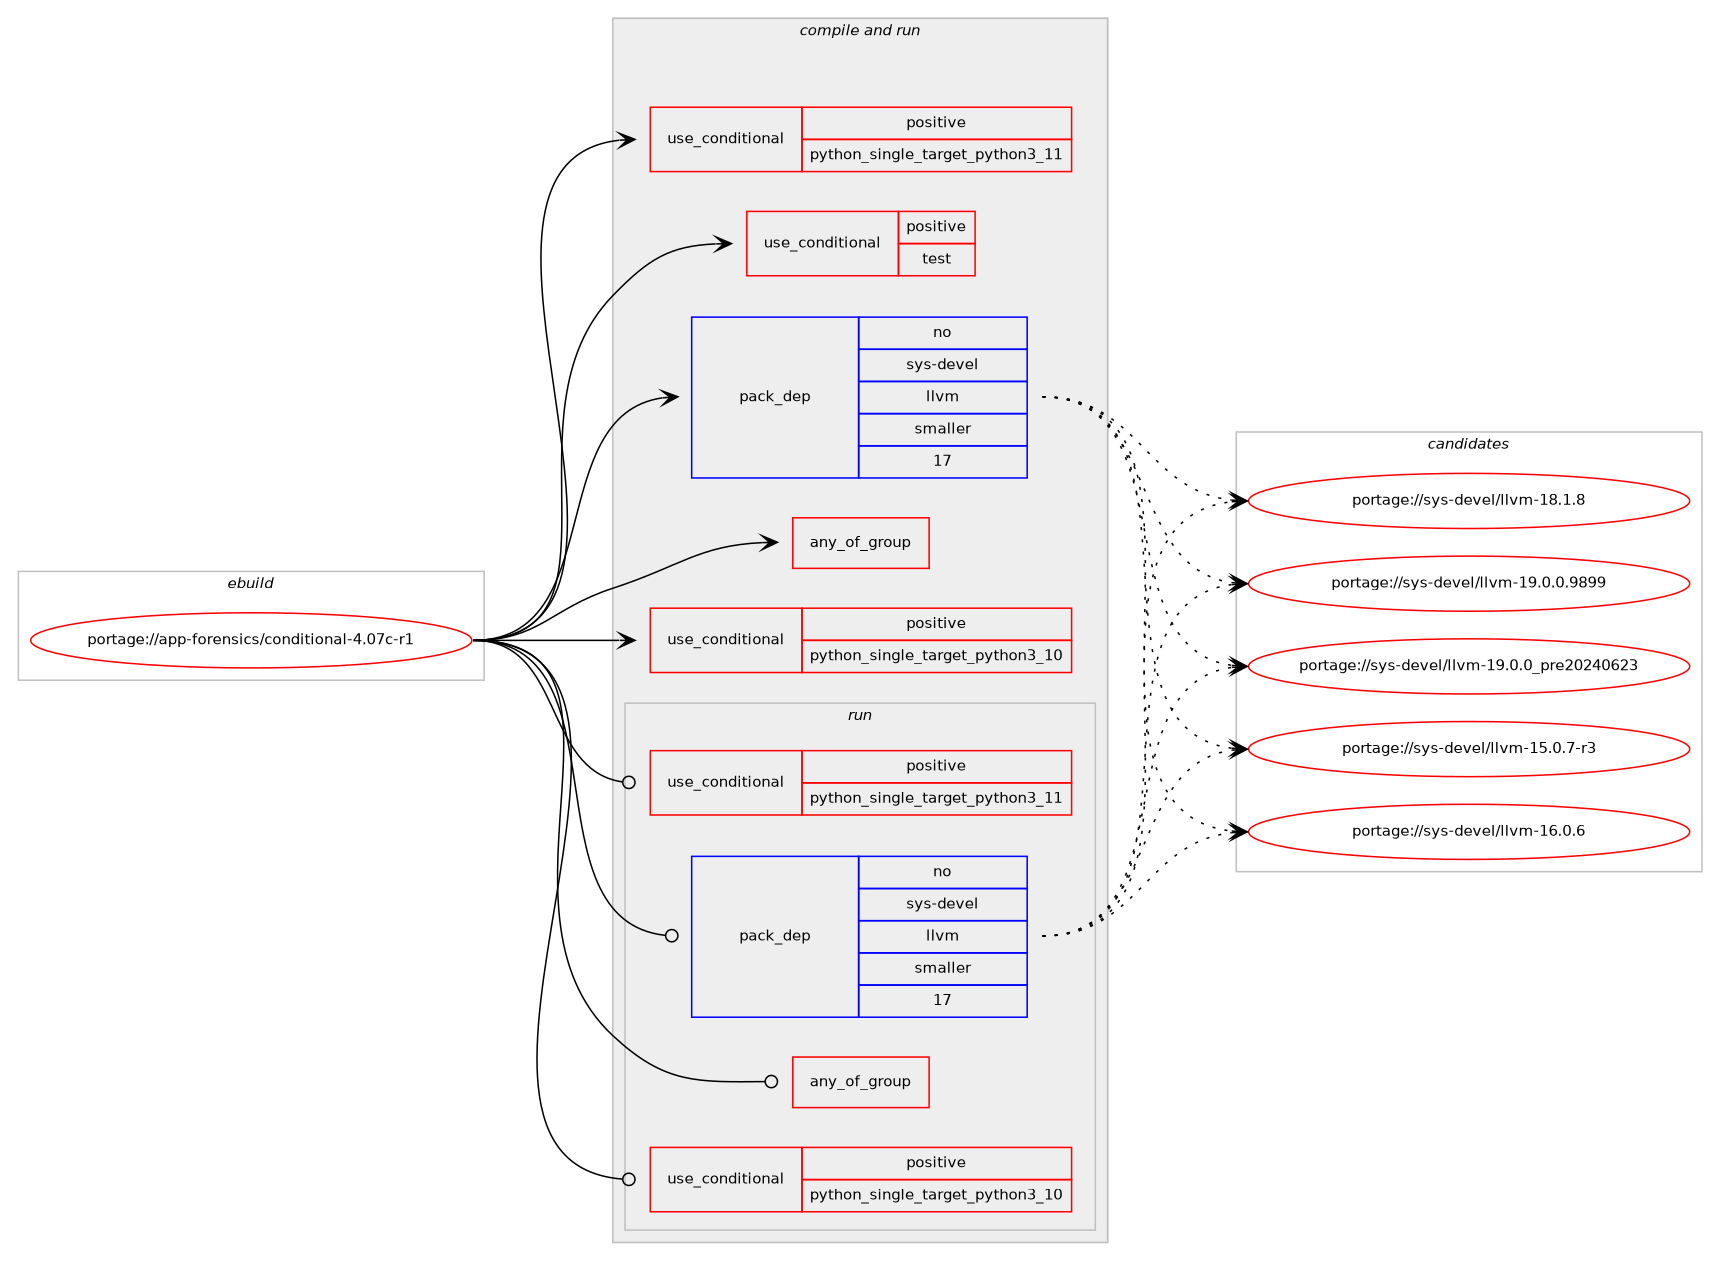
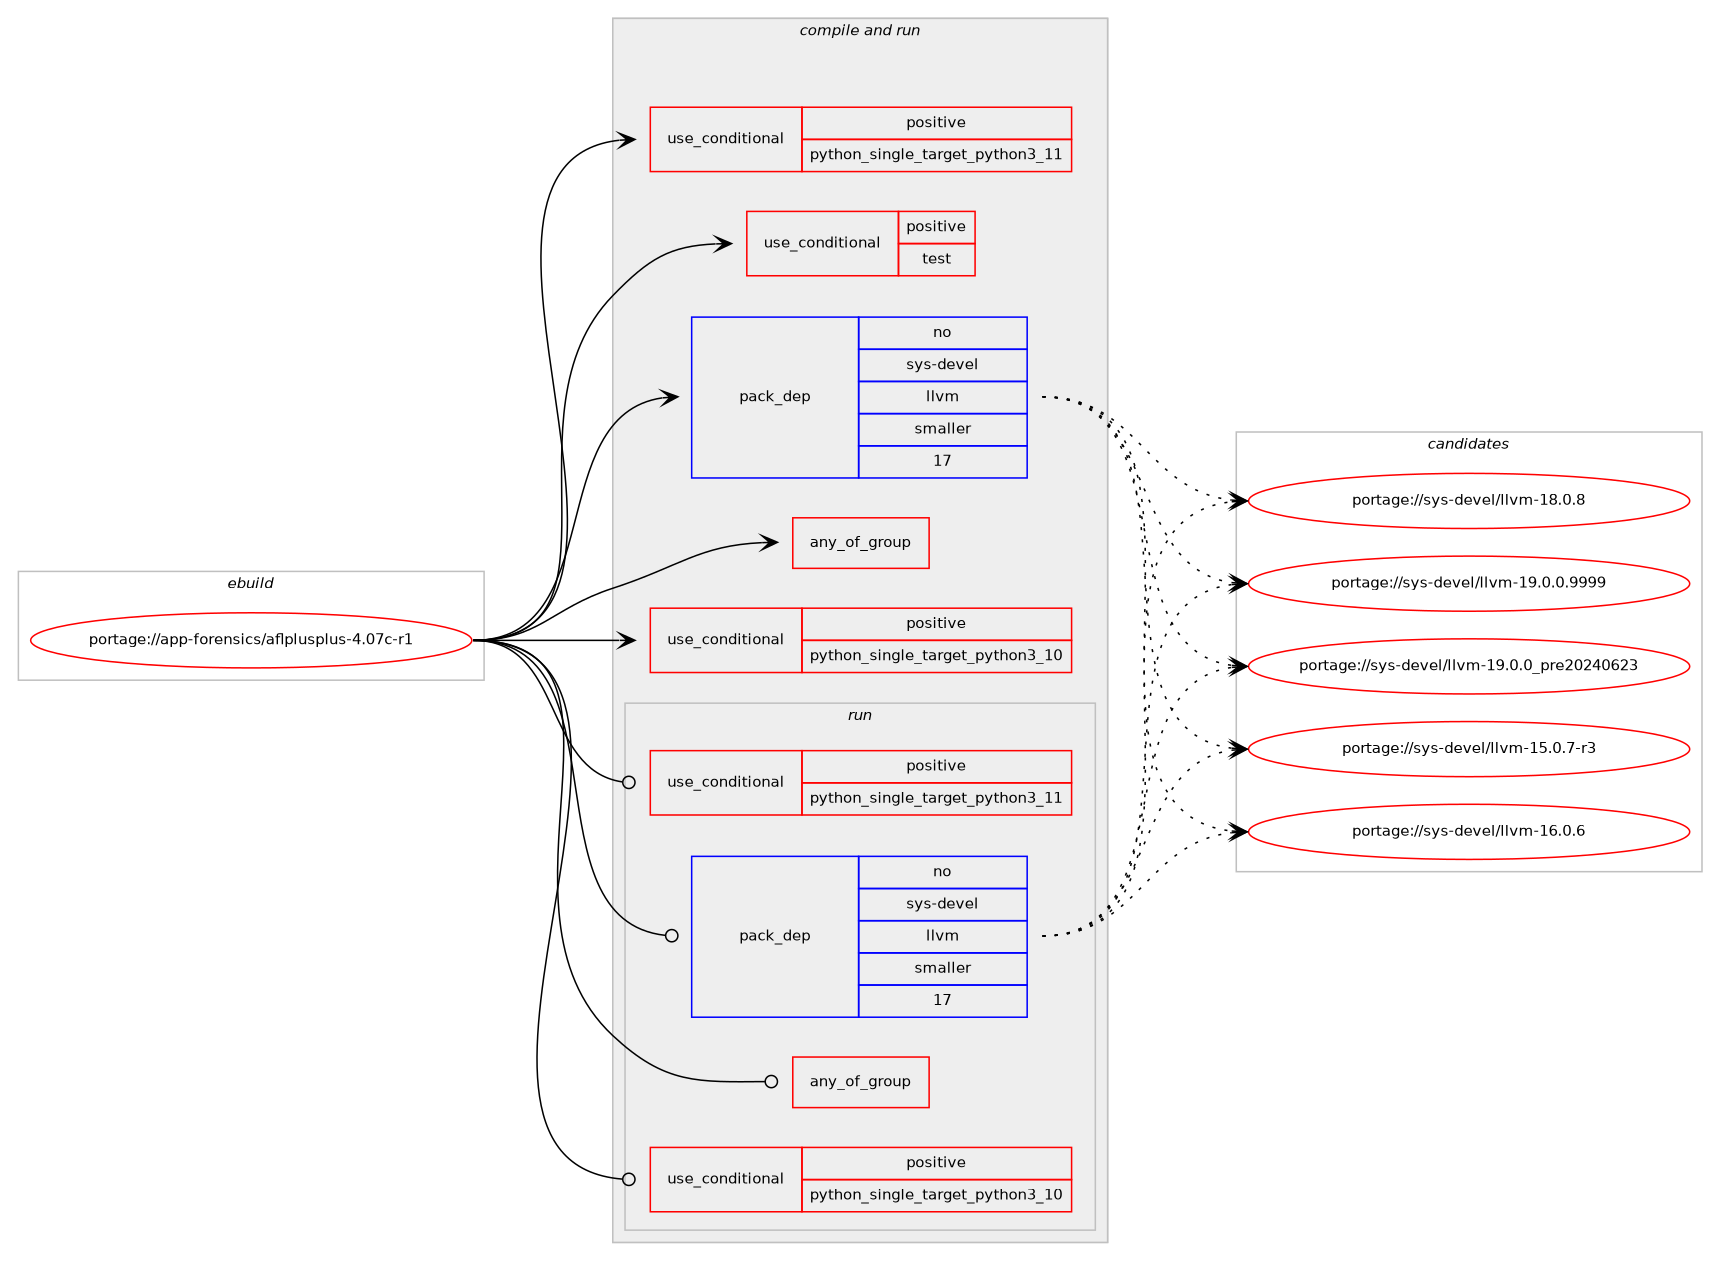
(1469, 501) -> (1469, 501)
(1469, 584) -> (1469, 584)
(251, 640) -> (251, 640)
